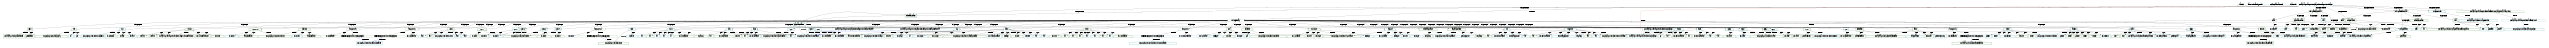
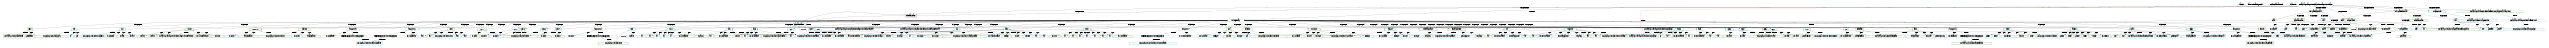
none -> (1985, 23)
